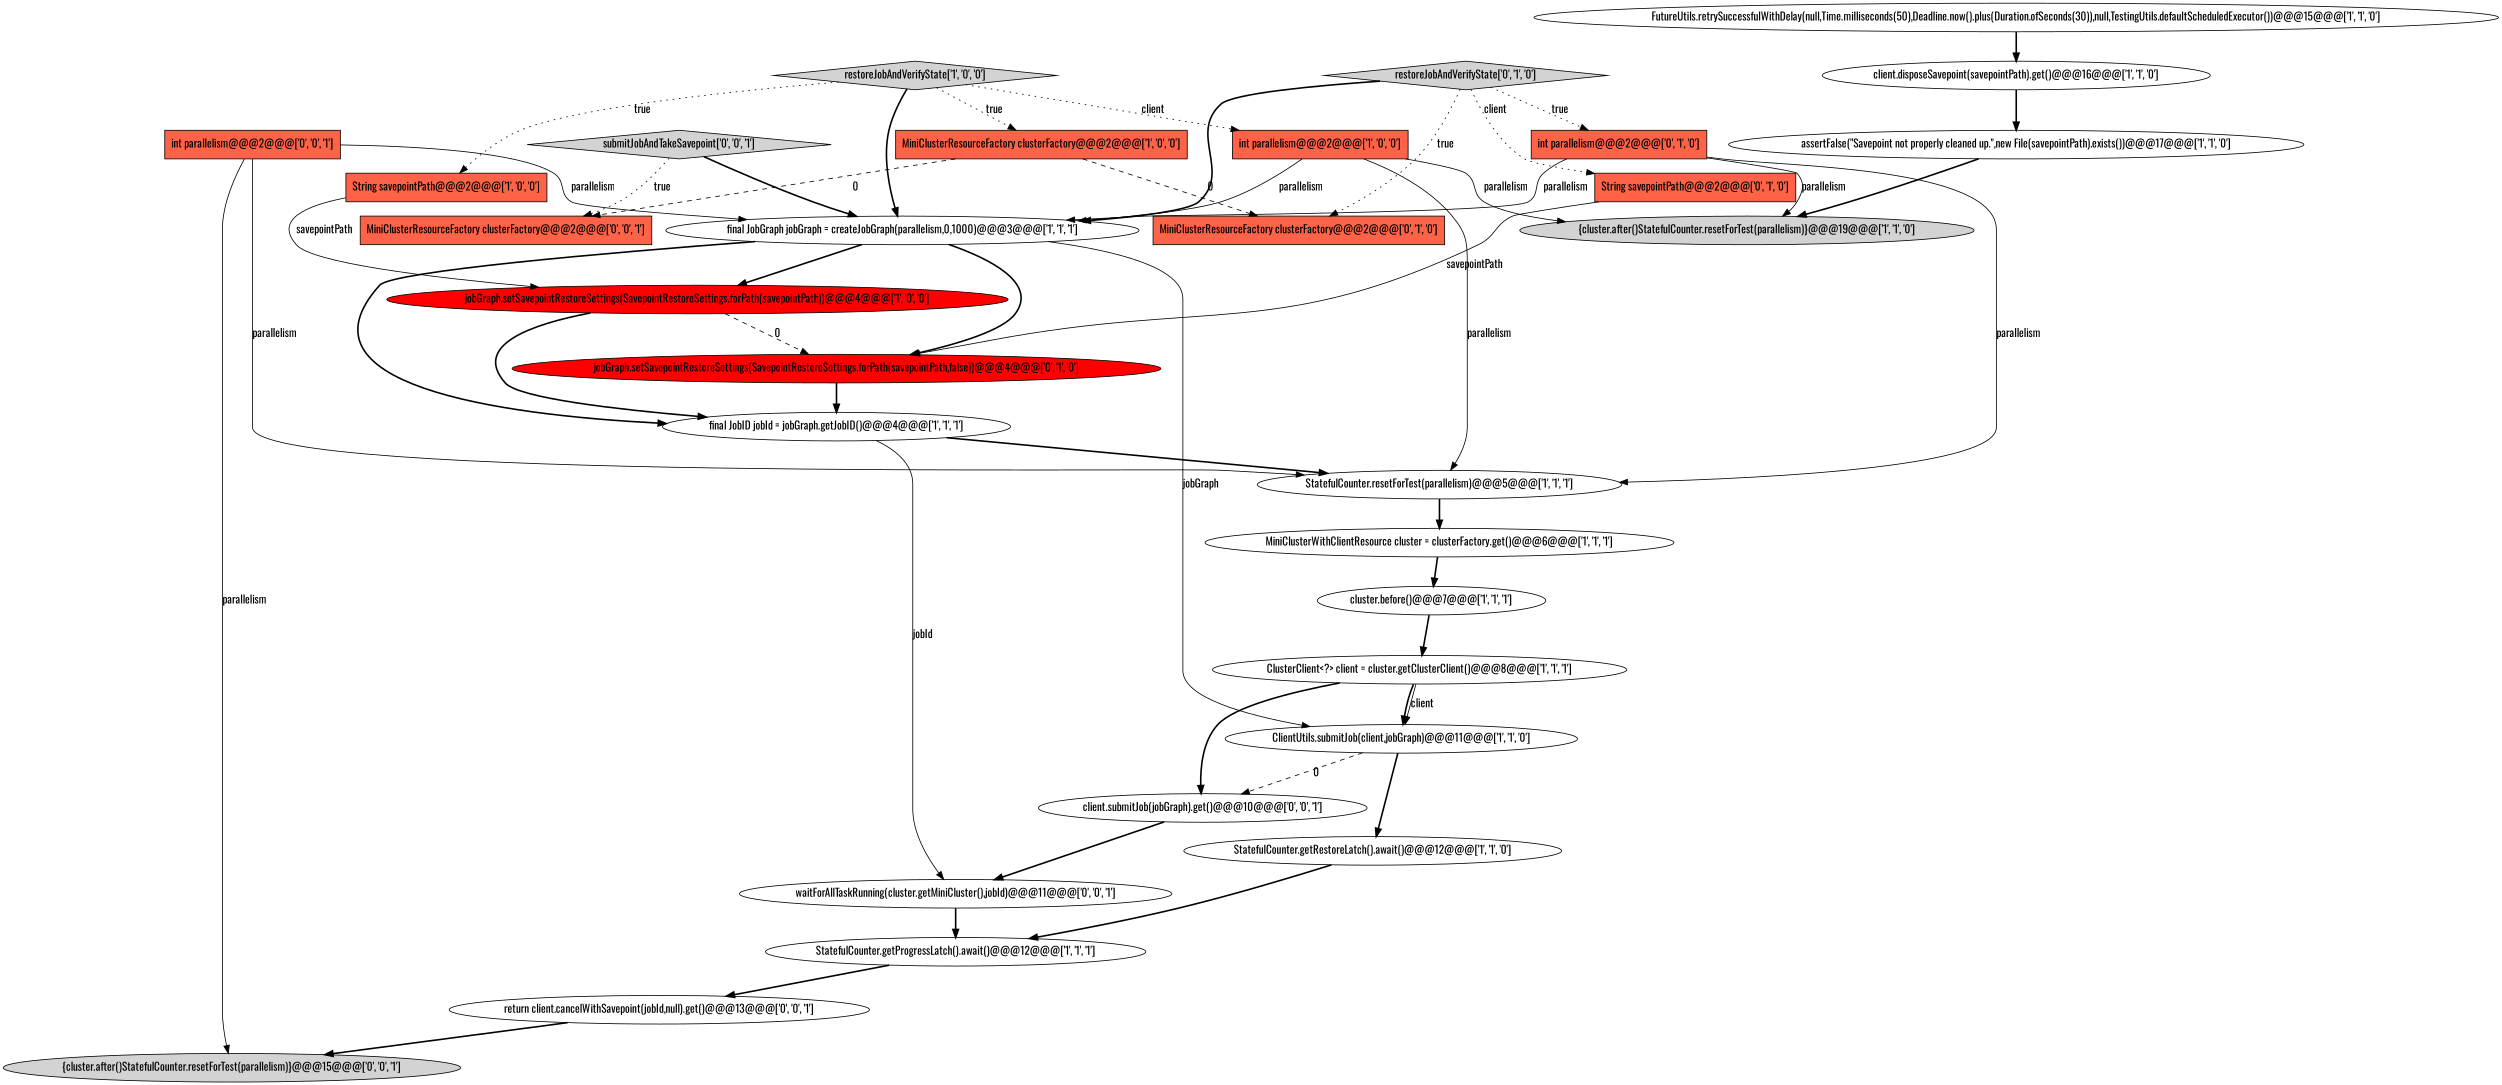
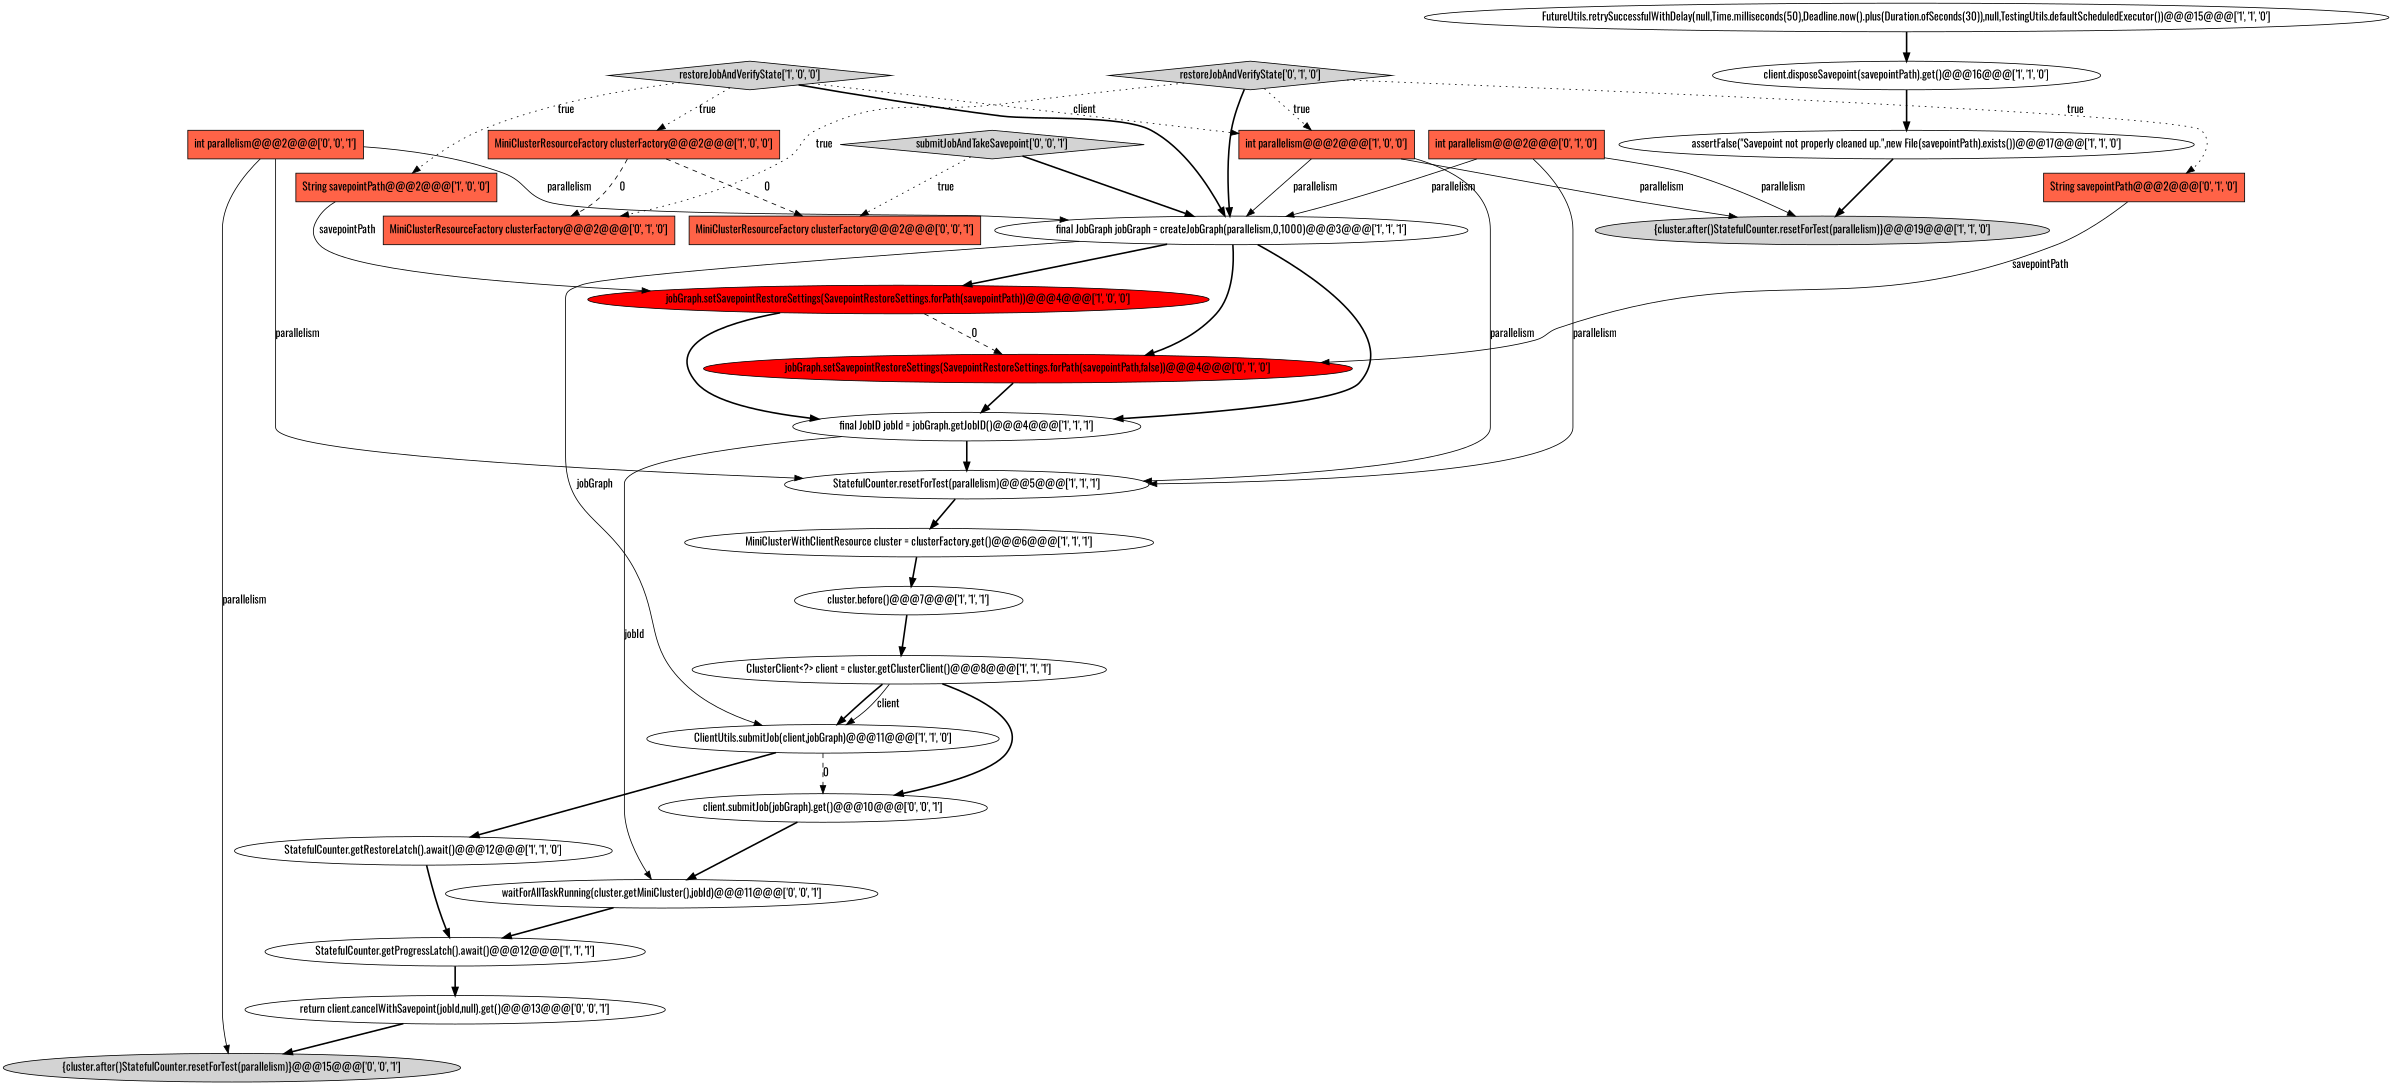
(1536, 107) -> (1285, 107)
(1495, 110) -> (2076, 110)
